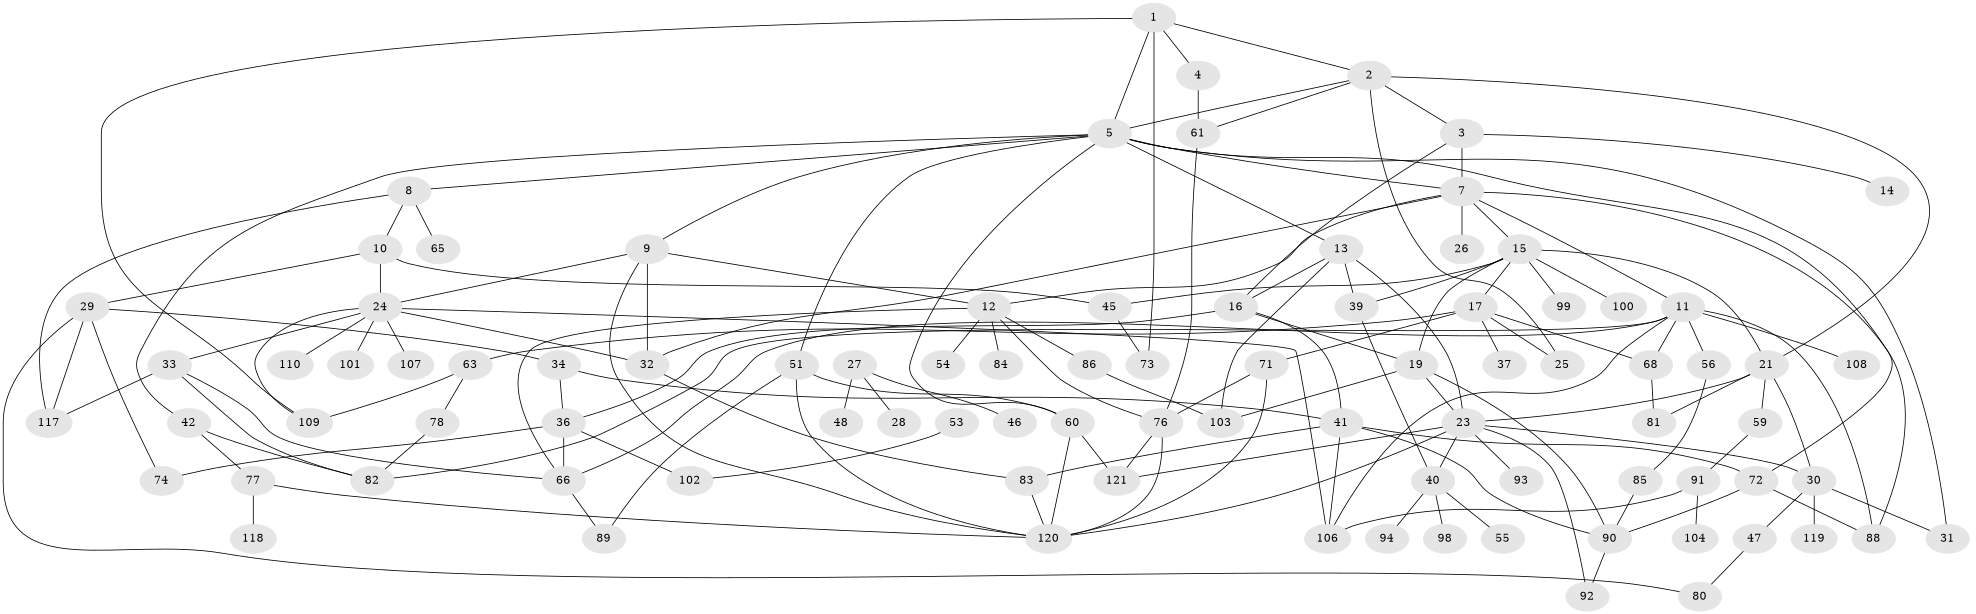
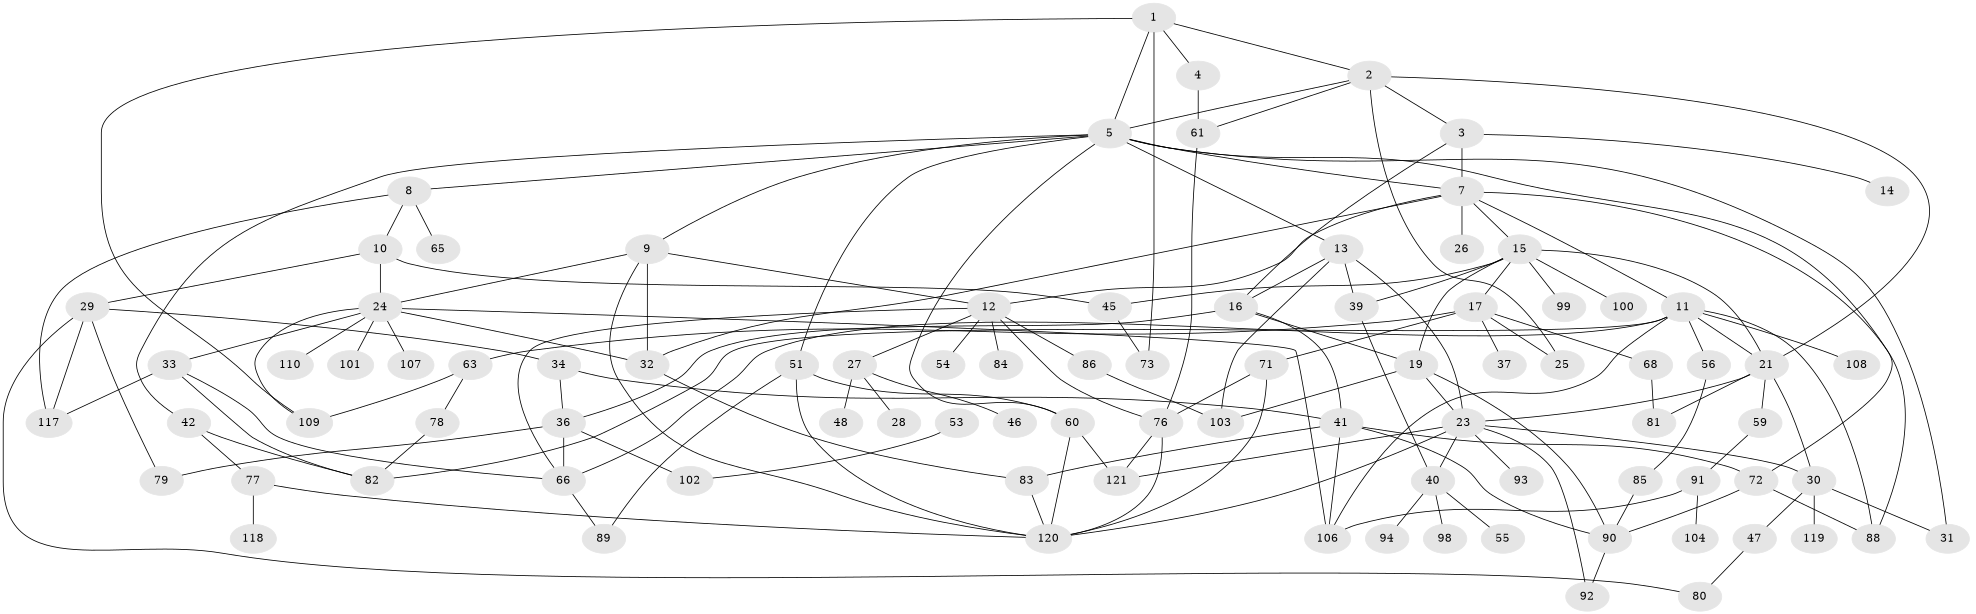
(1667, 336) -> (1725, 336)
none -> (912, 340)
(162, 481) -> (162, 481)
